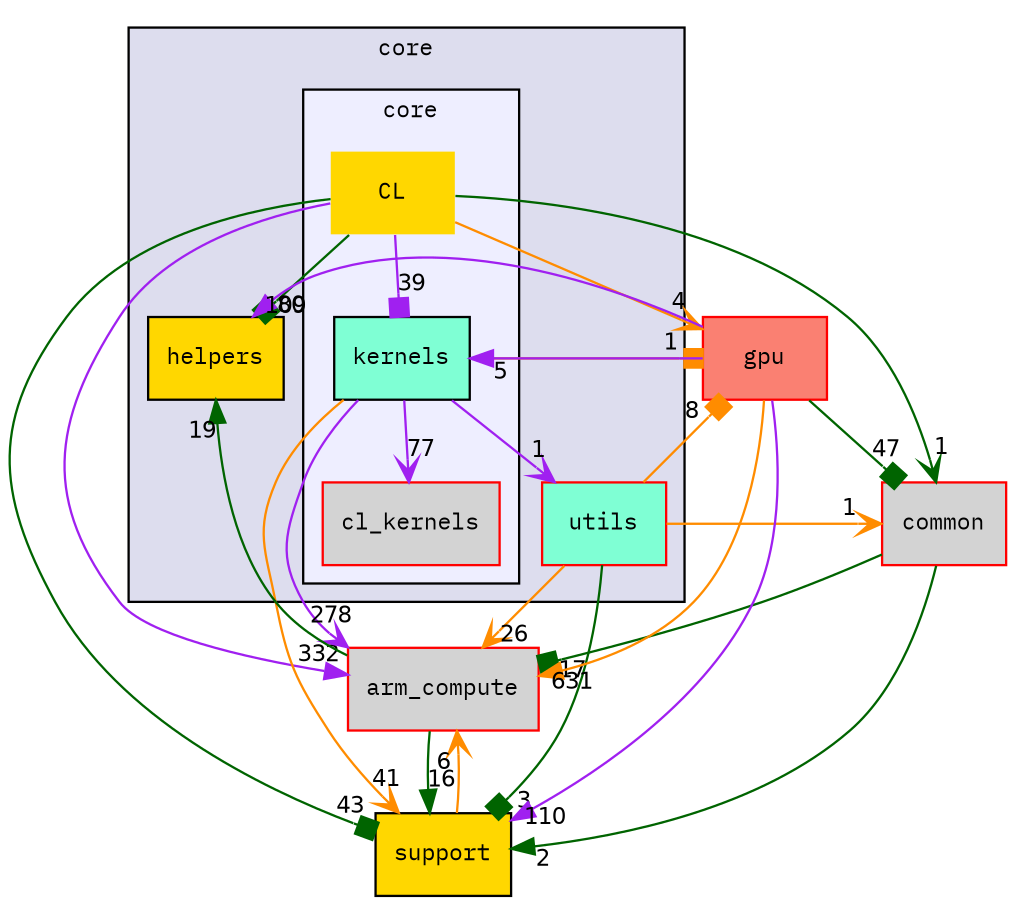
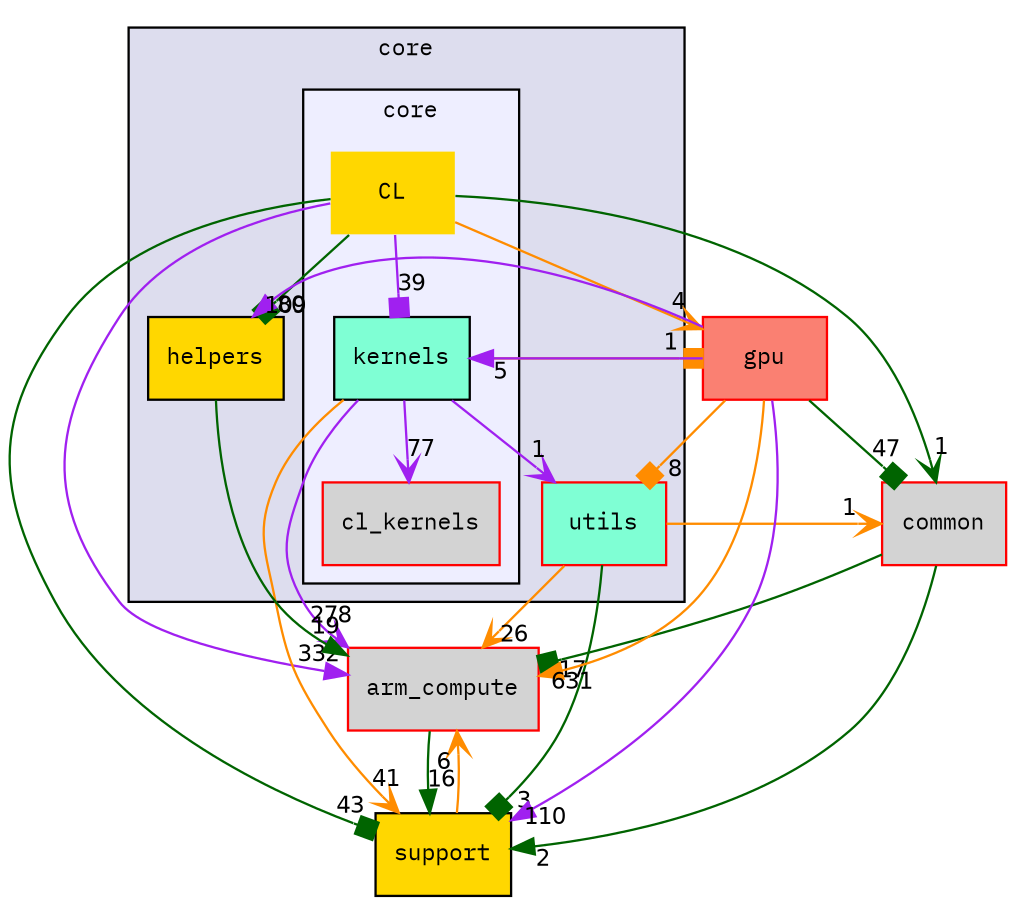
(669, 456) -> (699, 426)
(250, 559) -> (241, 538)
